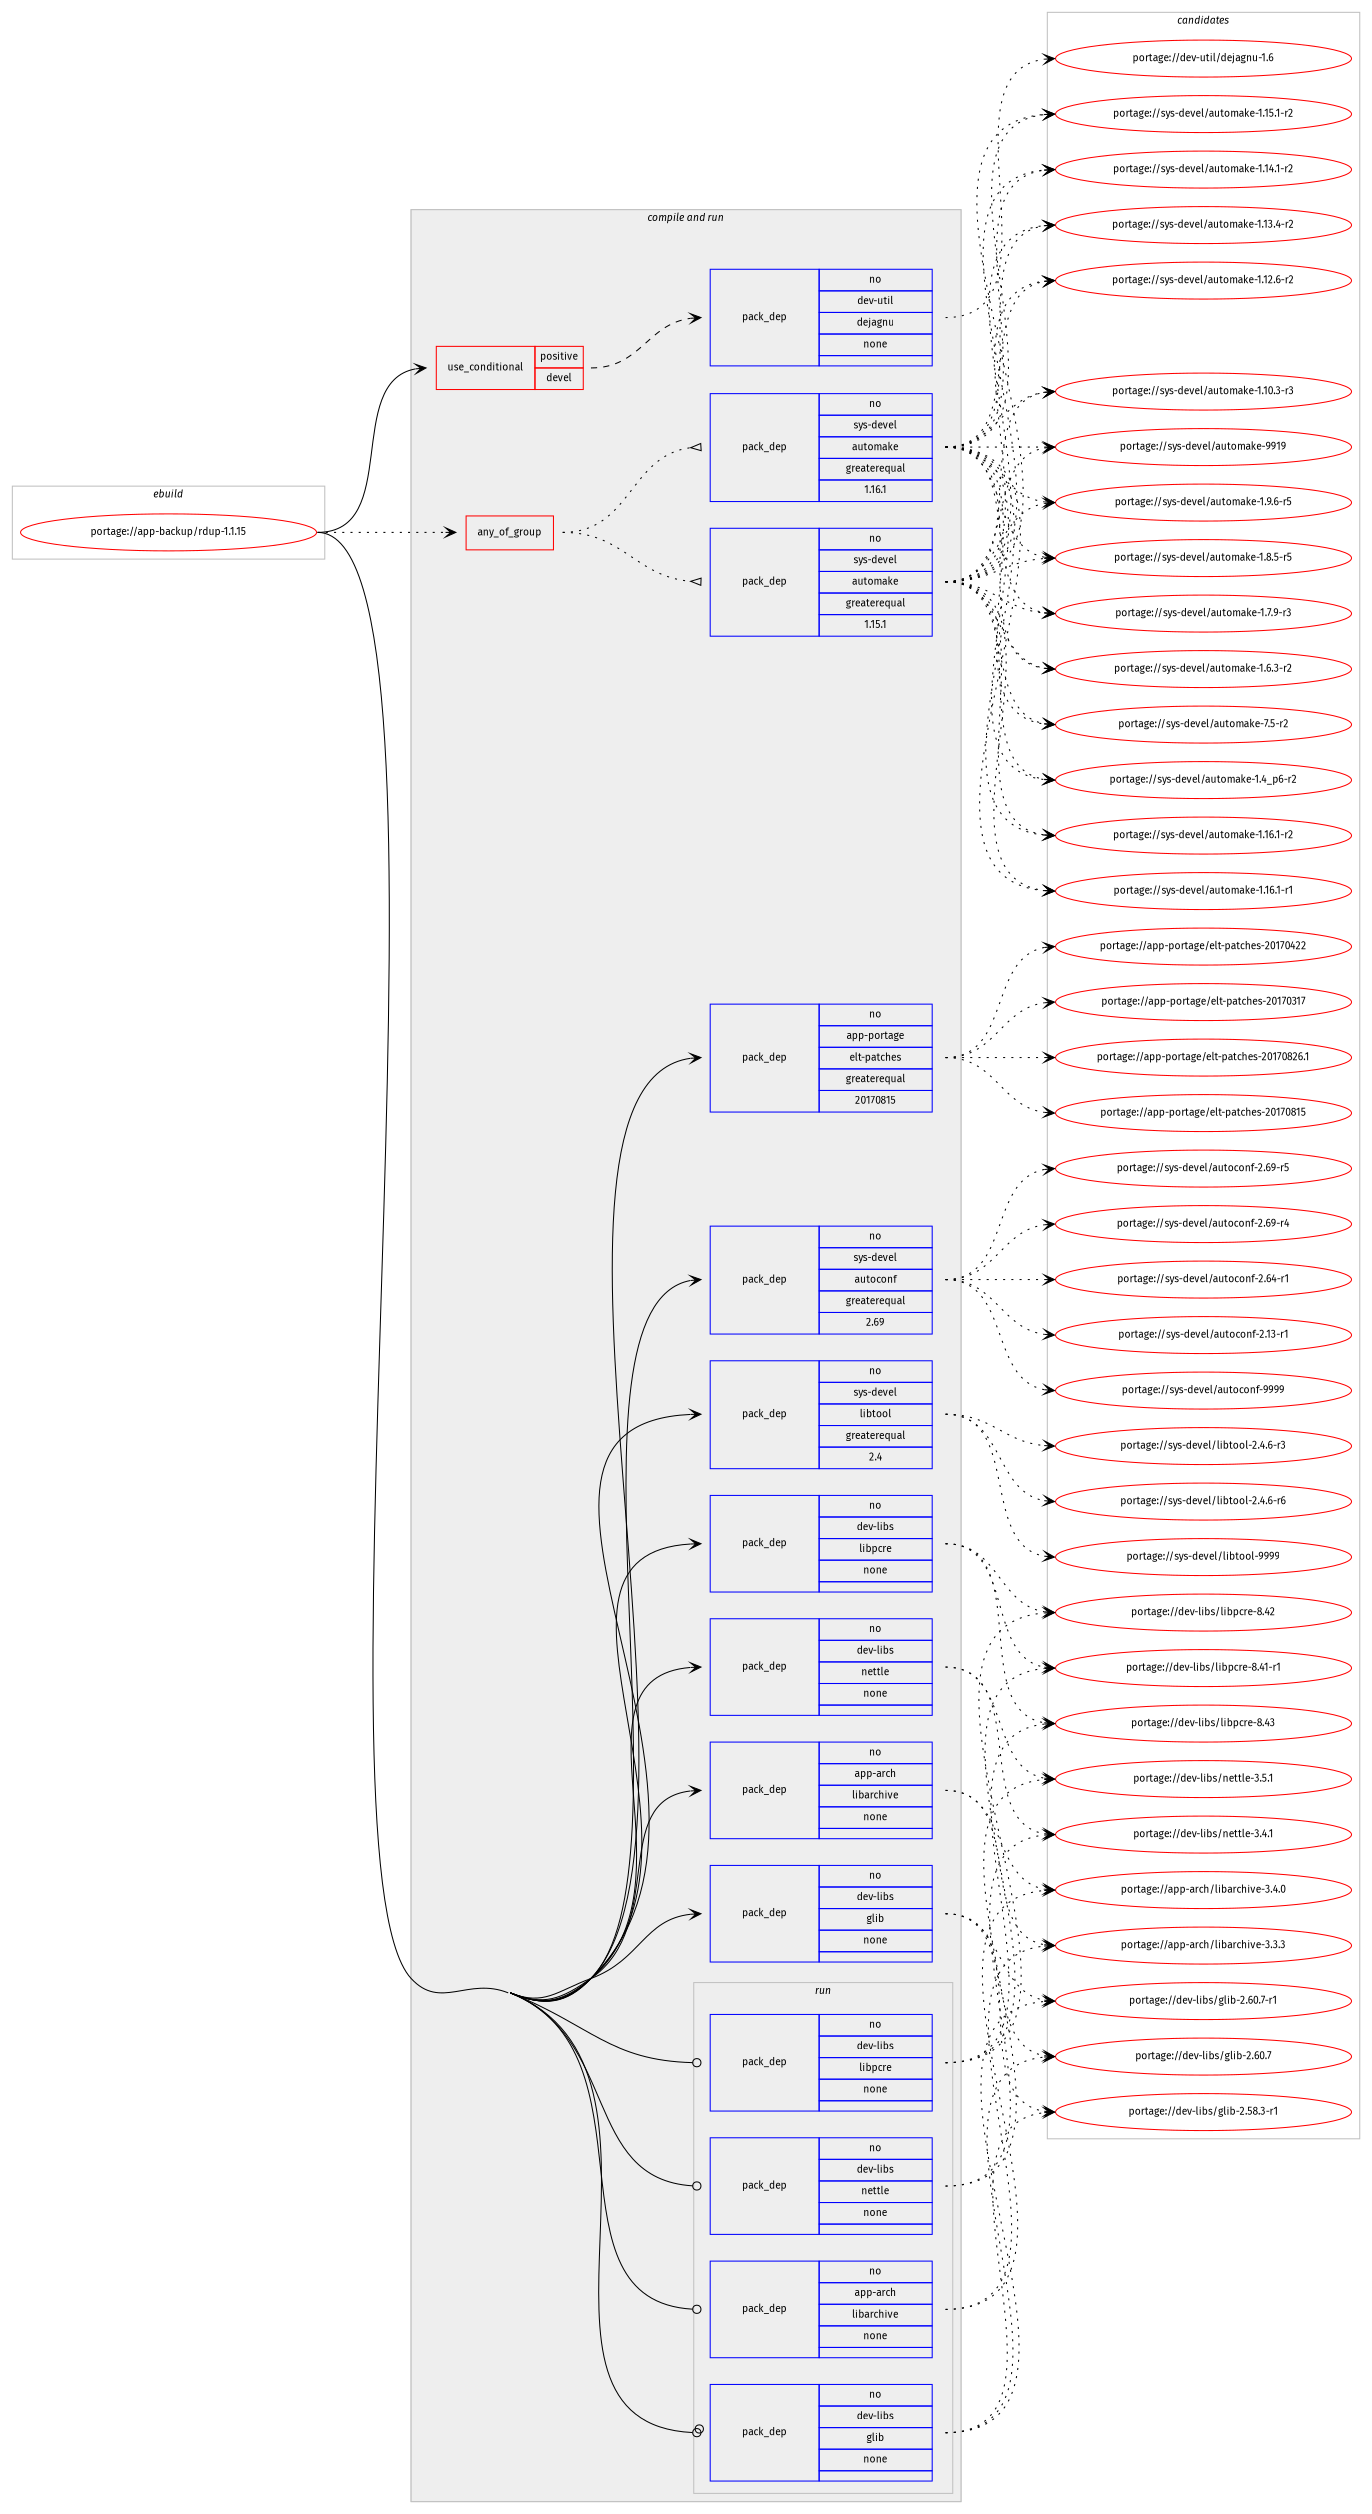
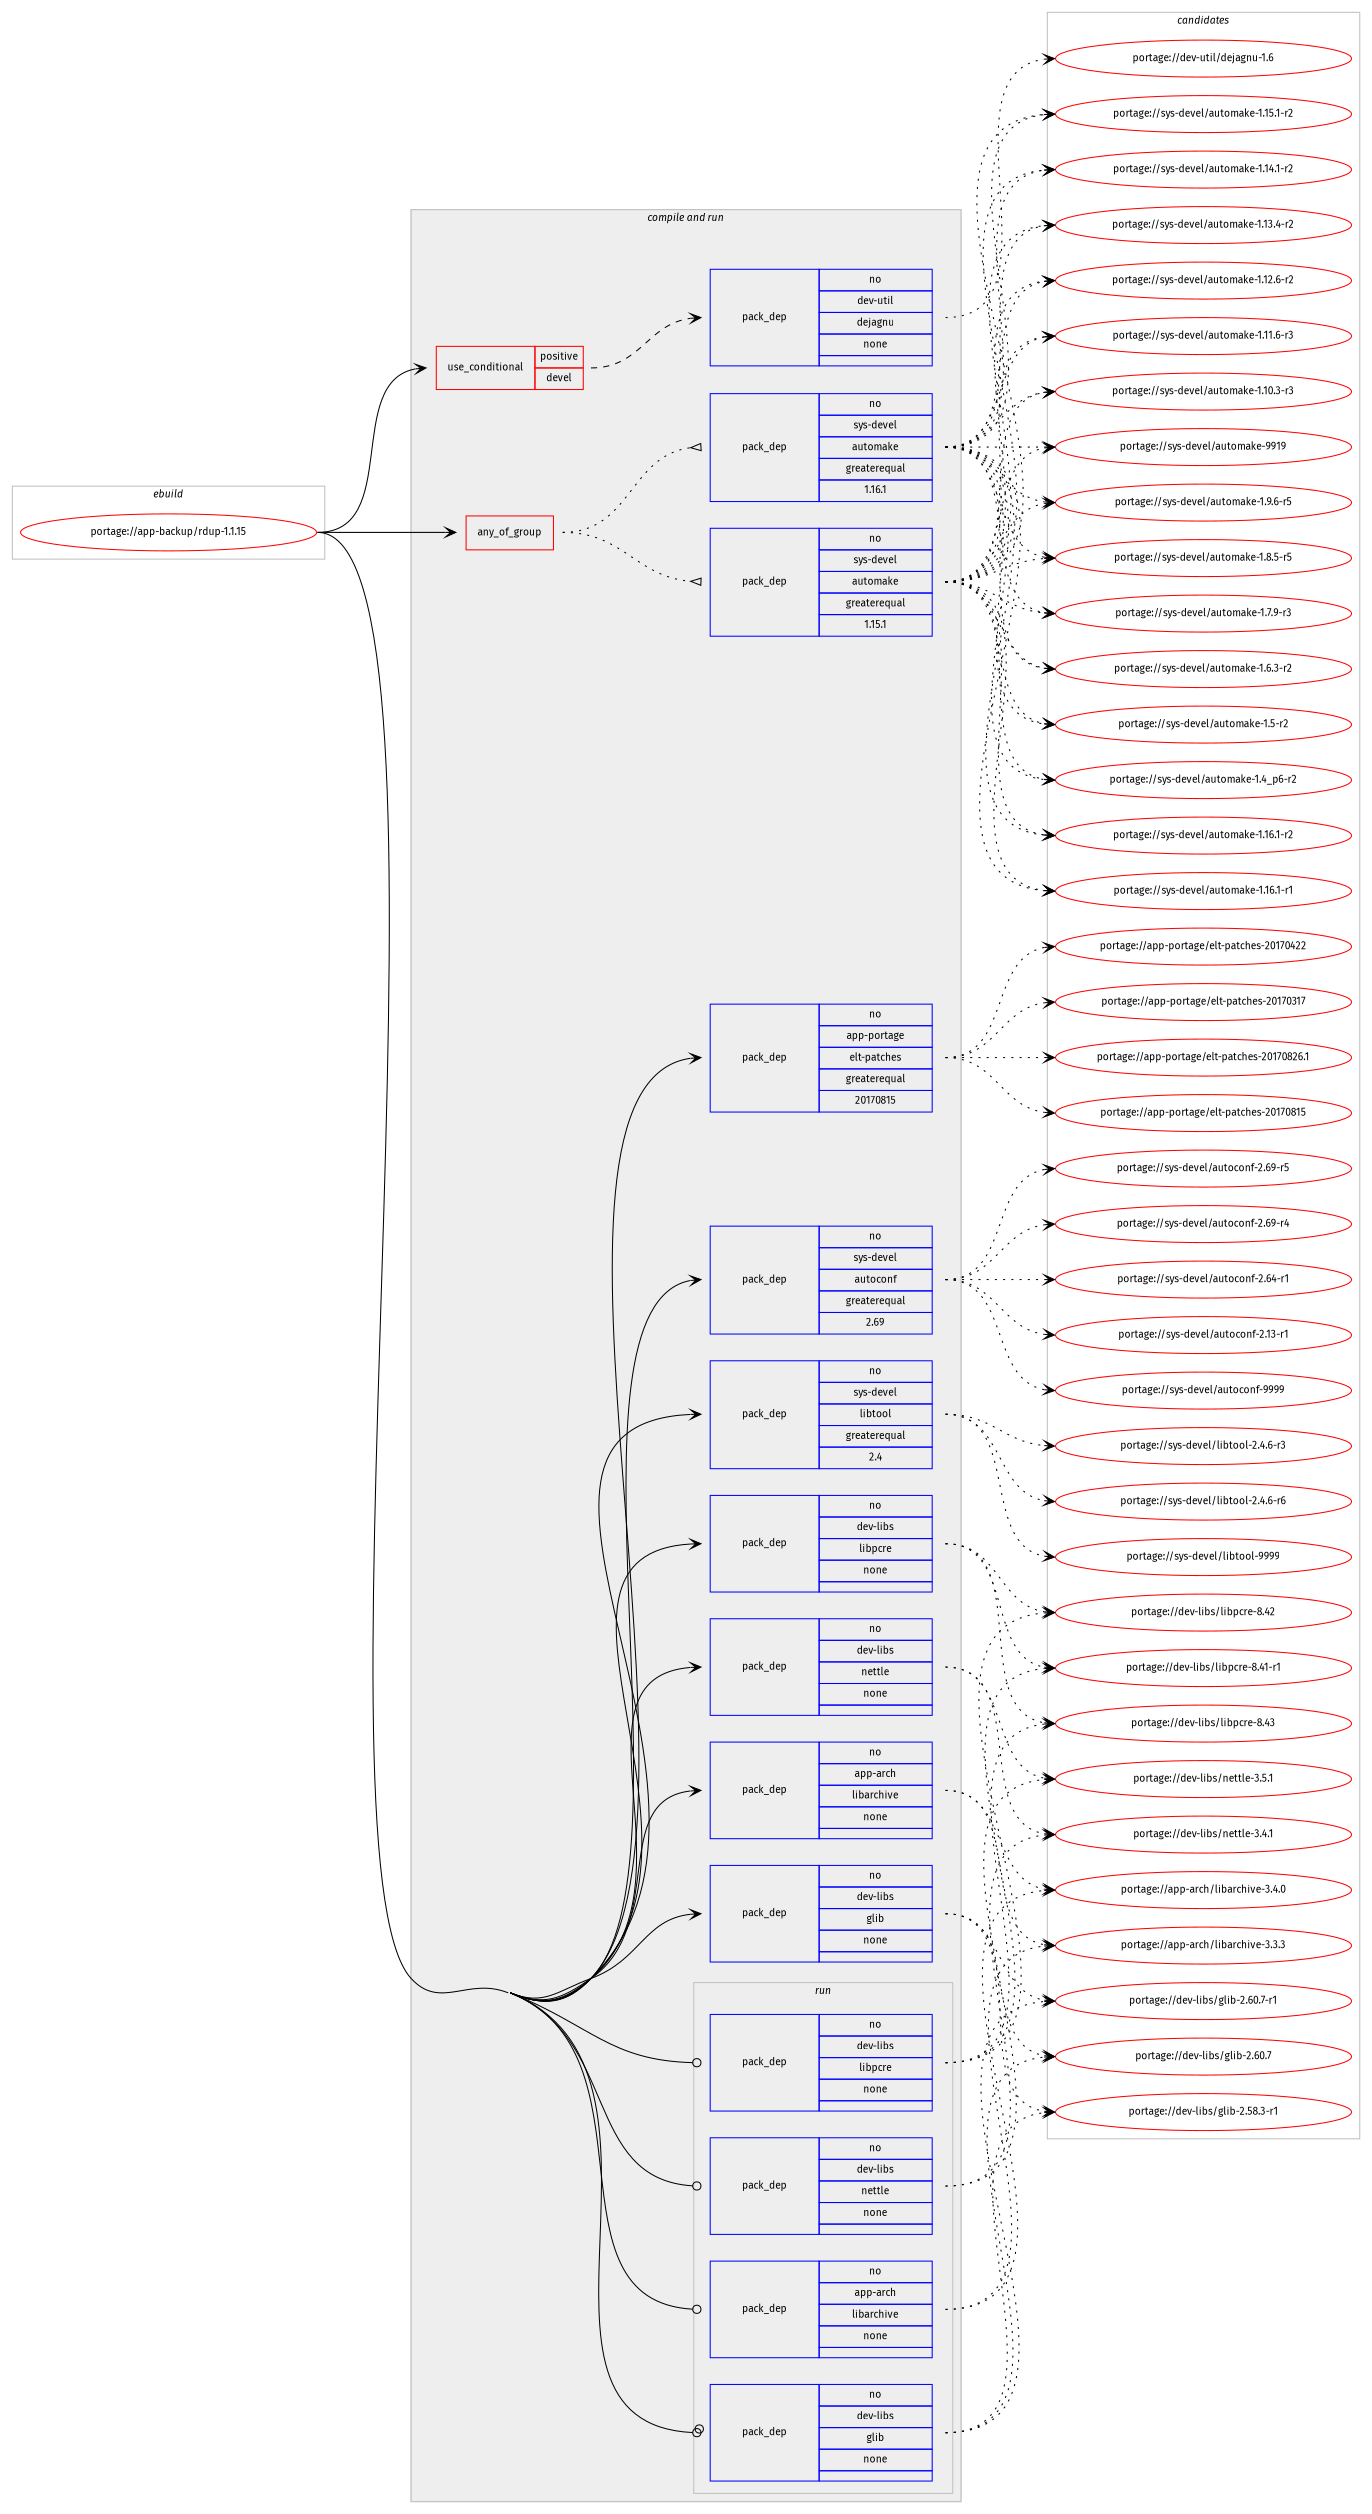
none -> (1204, 336)
(382, 532) -> (382, 532)
(1204, 725) -> (1204, 725)
